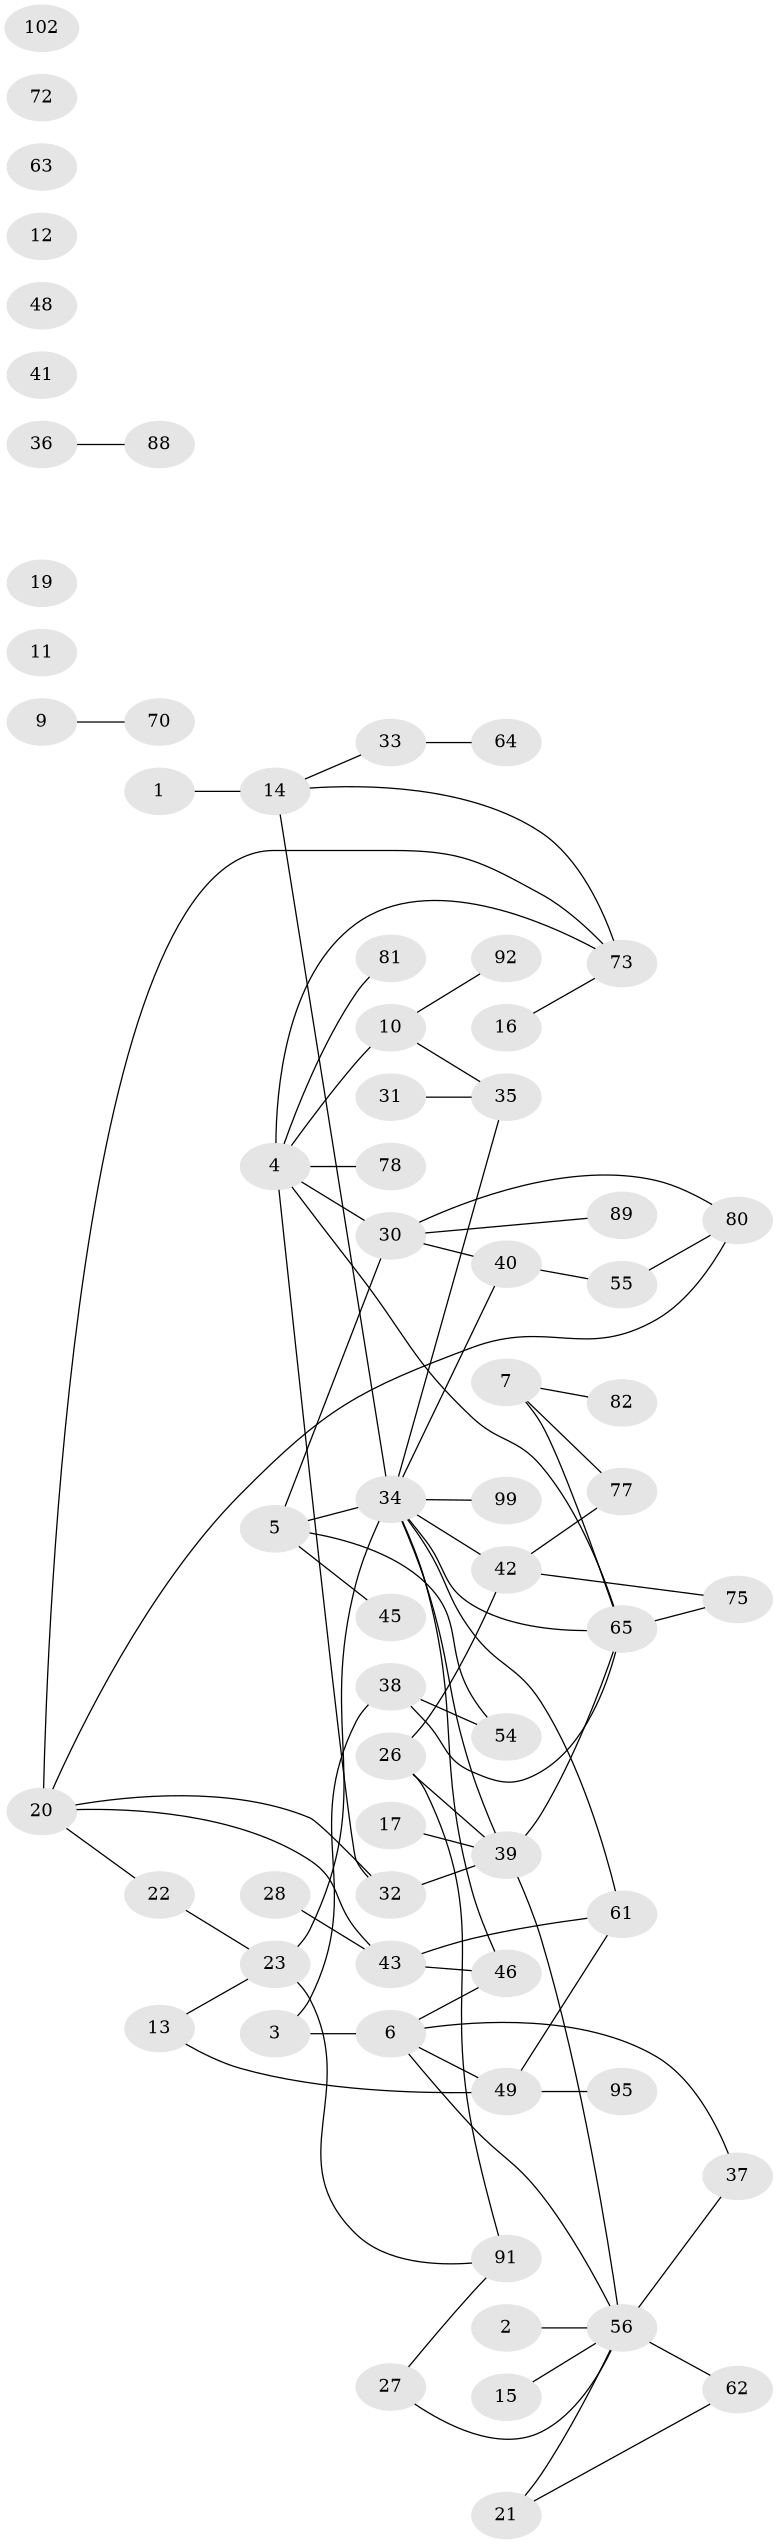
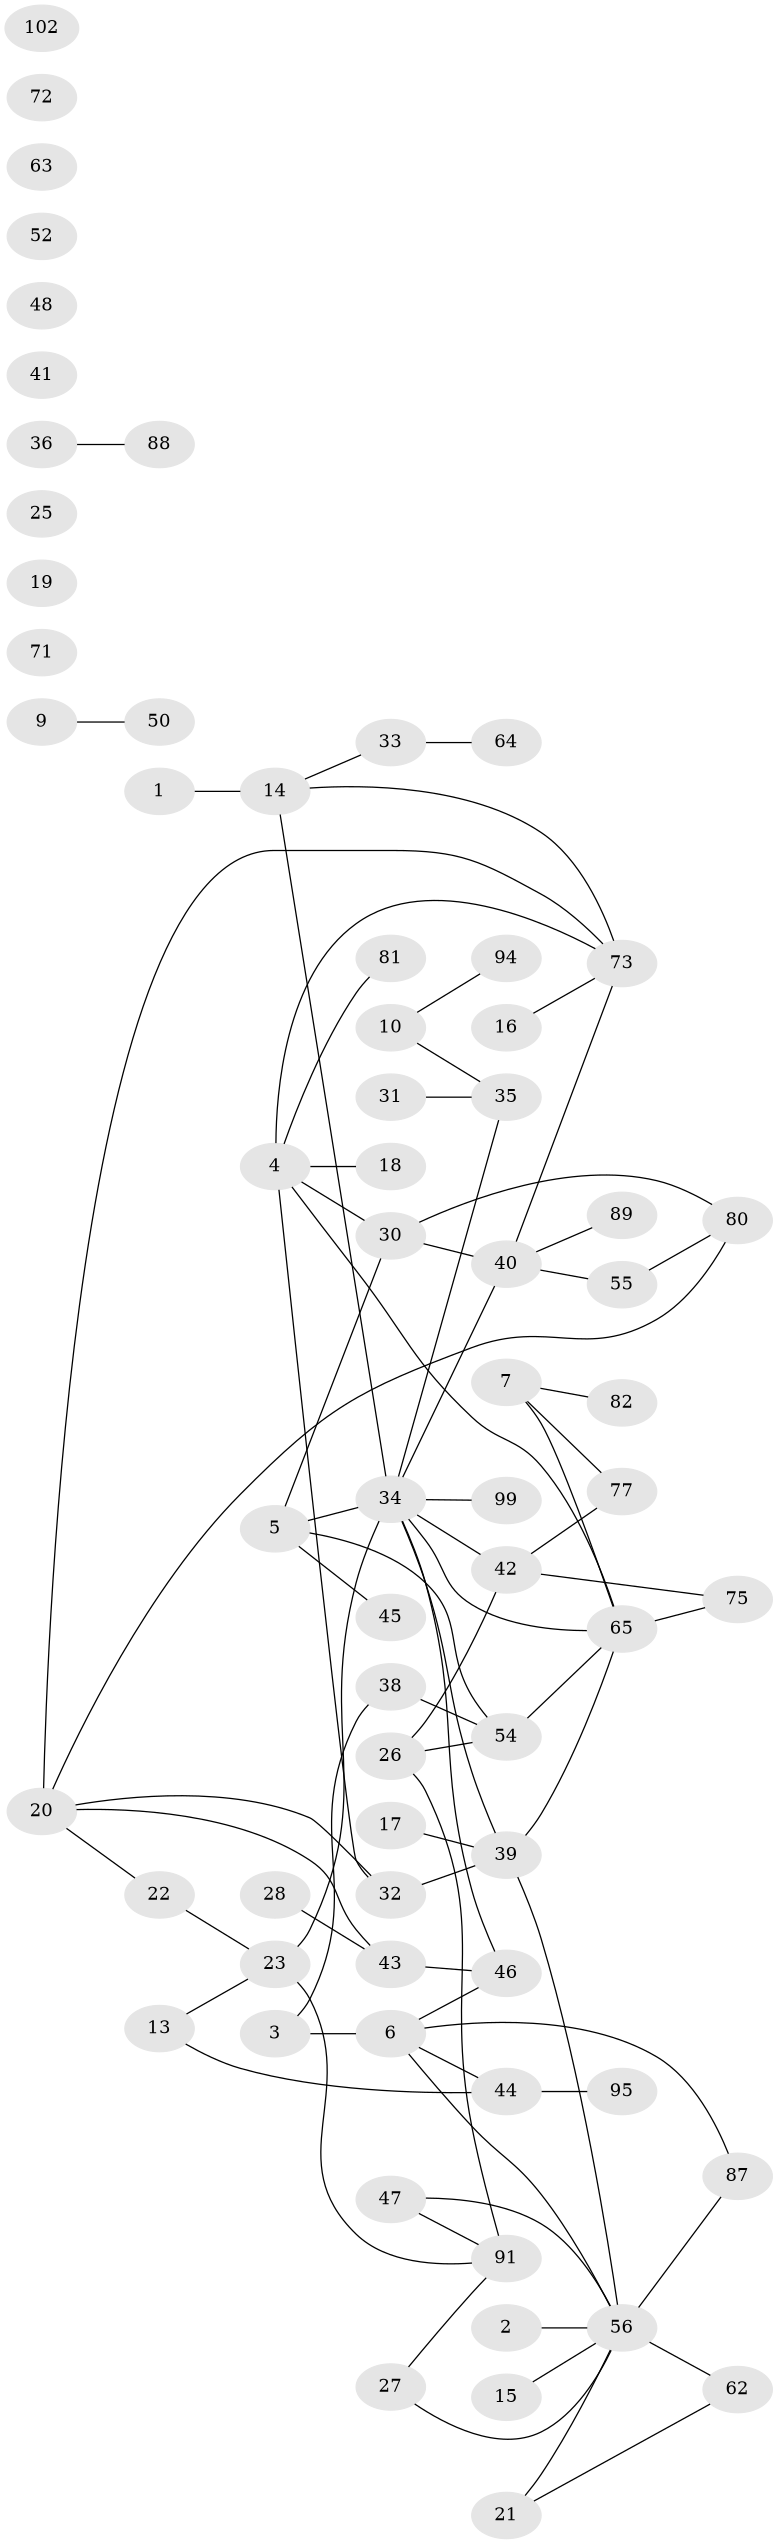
(42, 236) -> (42, 236)
none -> (42, 514)
(42, 653) -> (42, 653)
(160, 722) -> (160, 722)
(506, 958) -> (506, 958)
(333, 1090) -> none
none -> (564, 1114)
(391, 1167) -> (391, 1167)
(506, 1226) -> (564, 1240)
(533, 1776) -> (564, 1683)
(445, 1803) -> (441, 1748)
(622, 1914) -> none
(506, 2092) -> (506, 2092)
(738, 2176) -> (738, 2176)
none -> (391, 2199)
